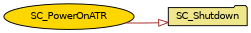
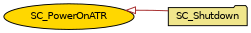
(142, 23) -> (152, 10)
